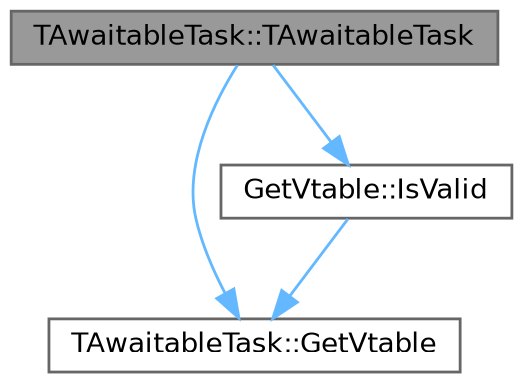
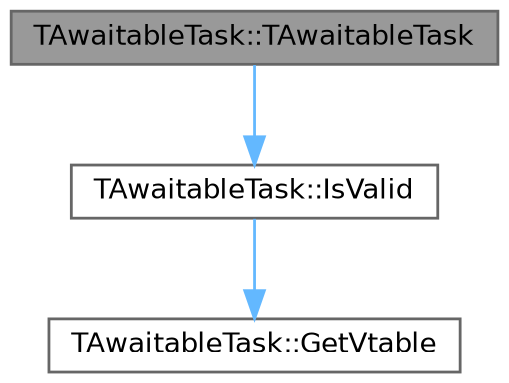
(194, 178) -> none
(366, 192) -> (255, 192)
